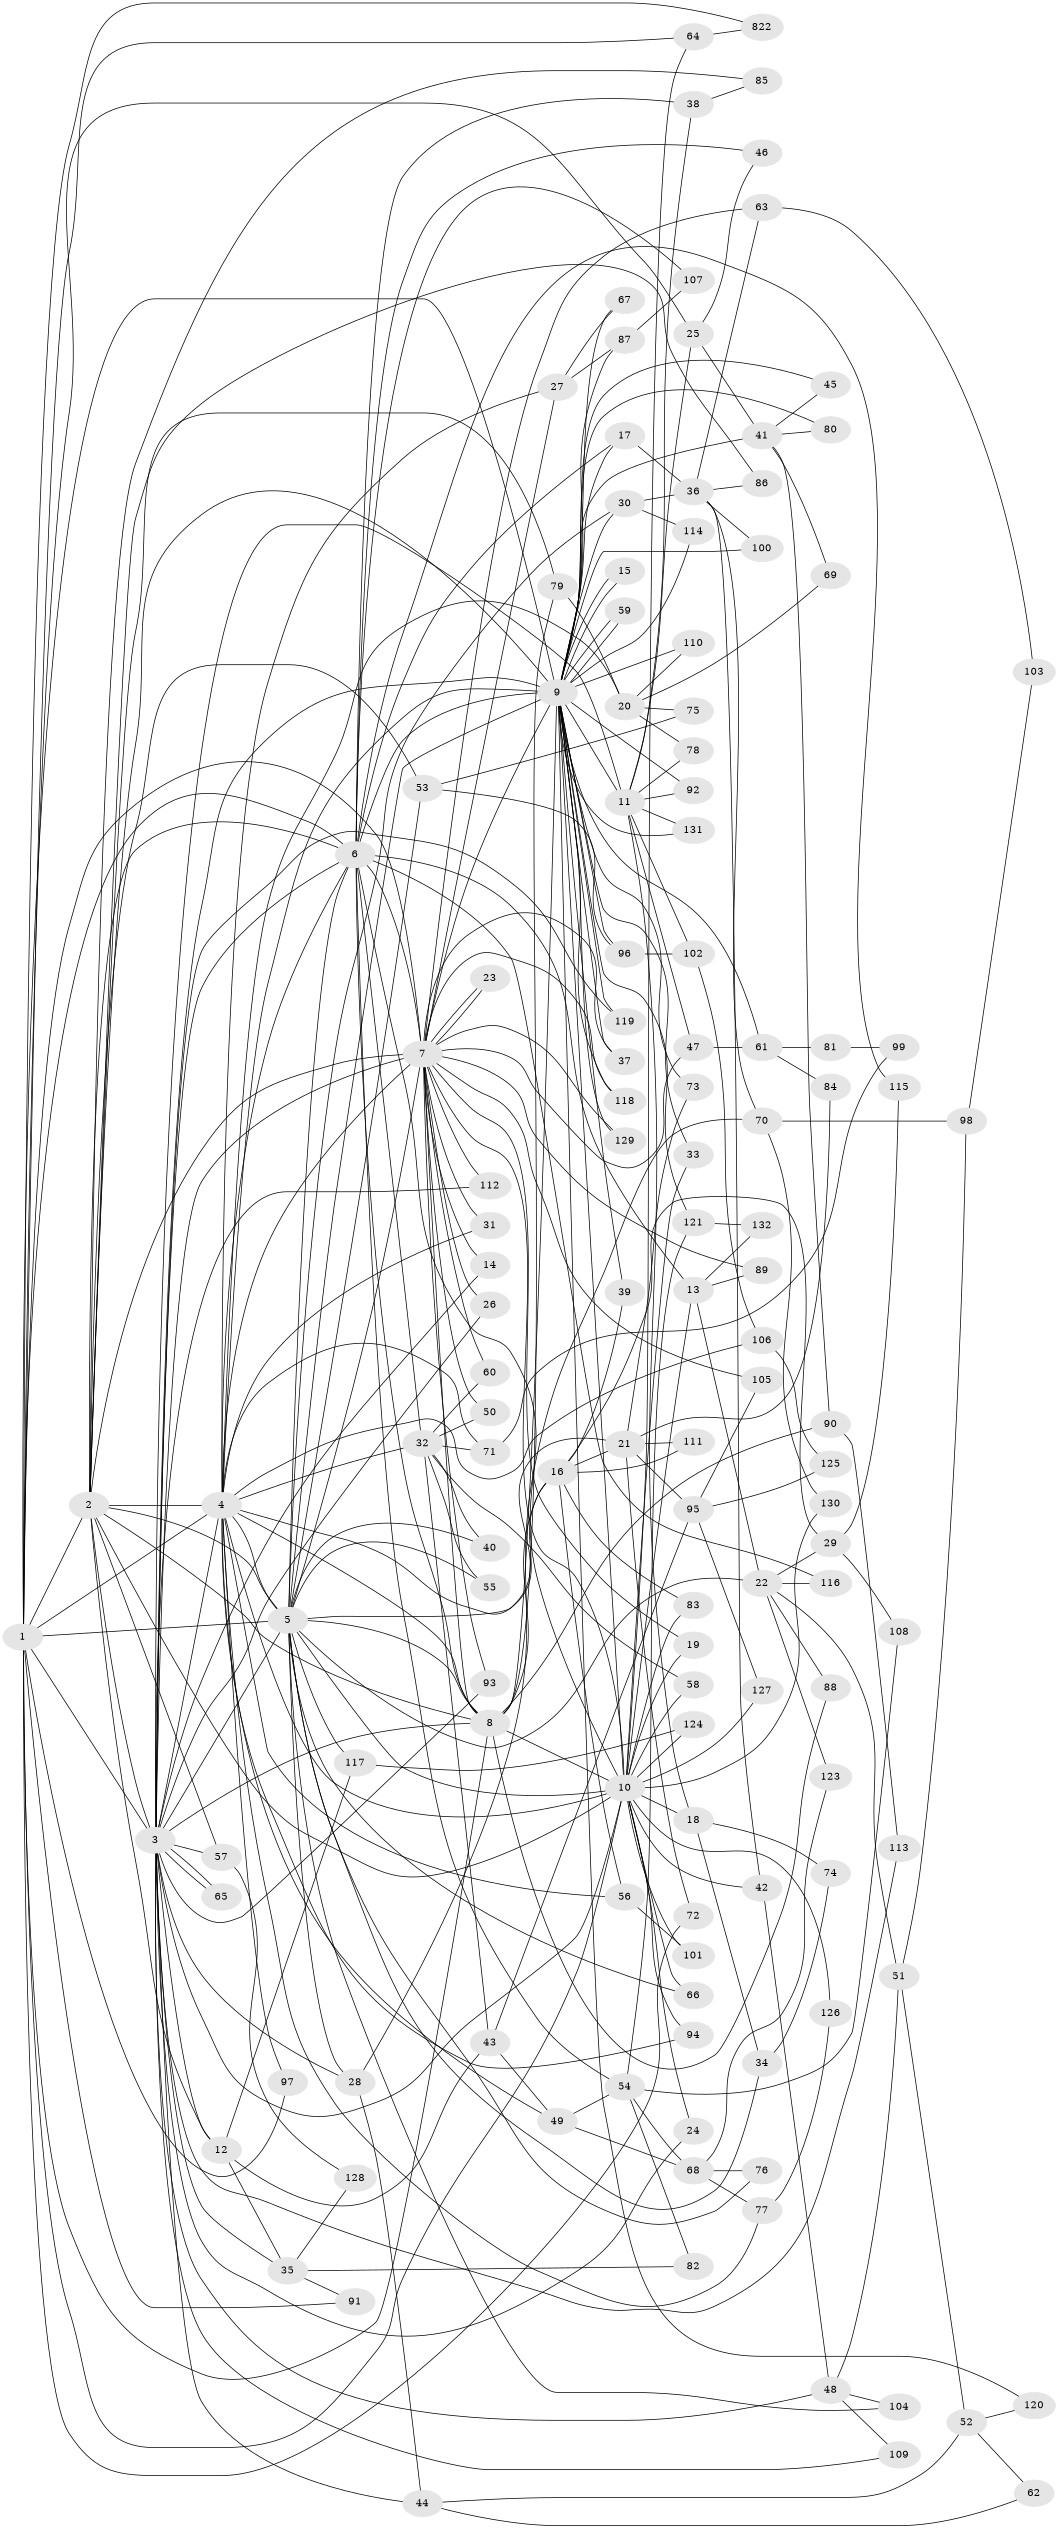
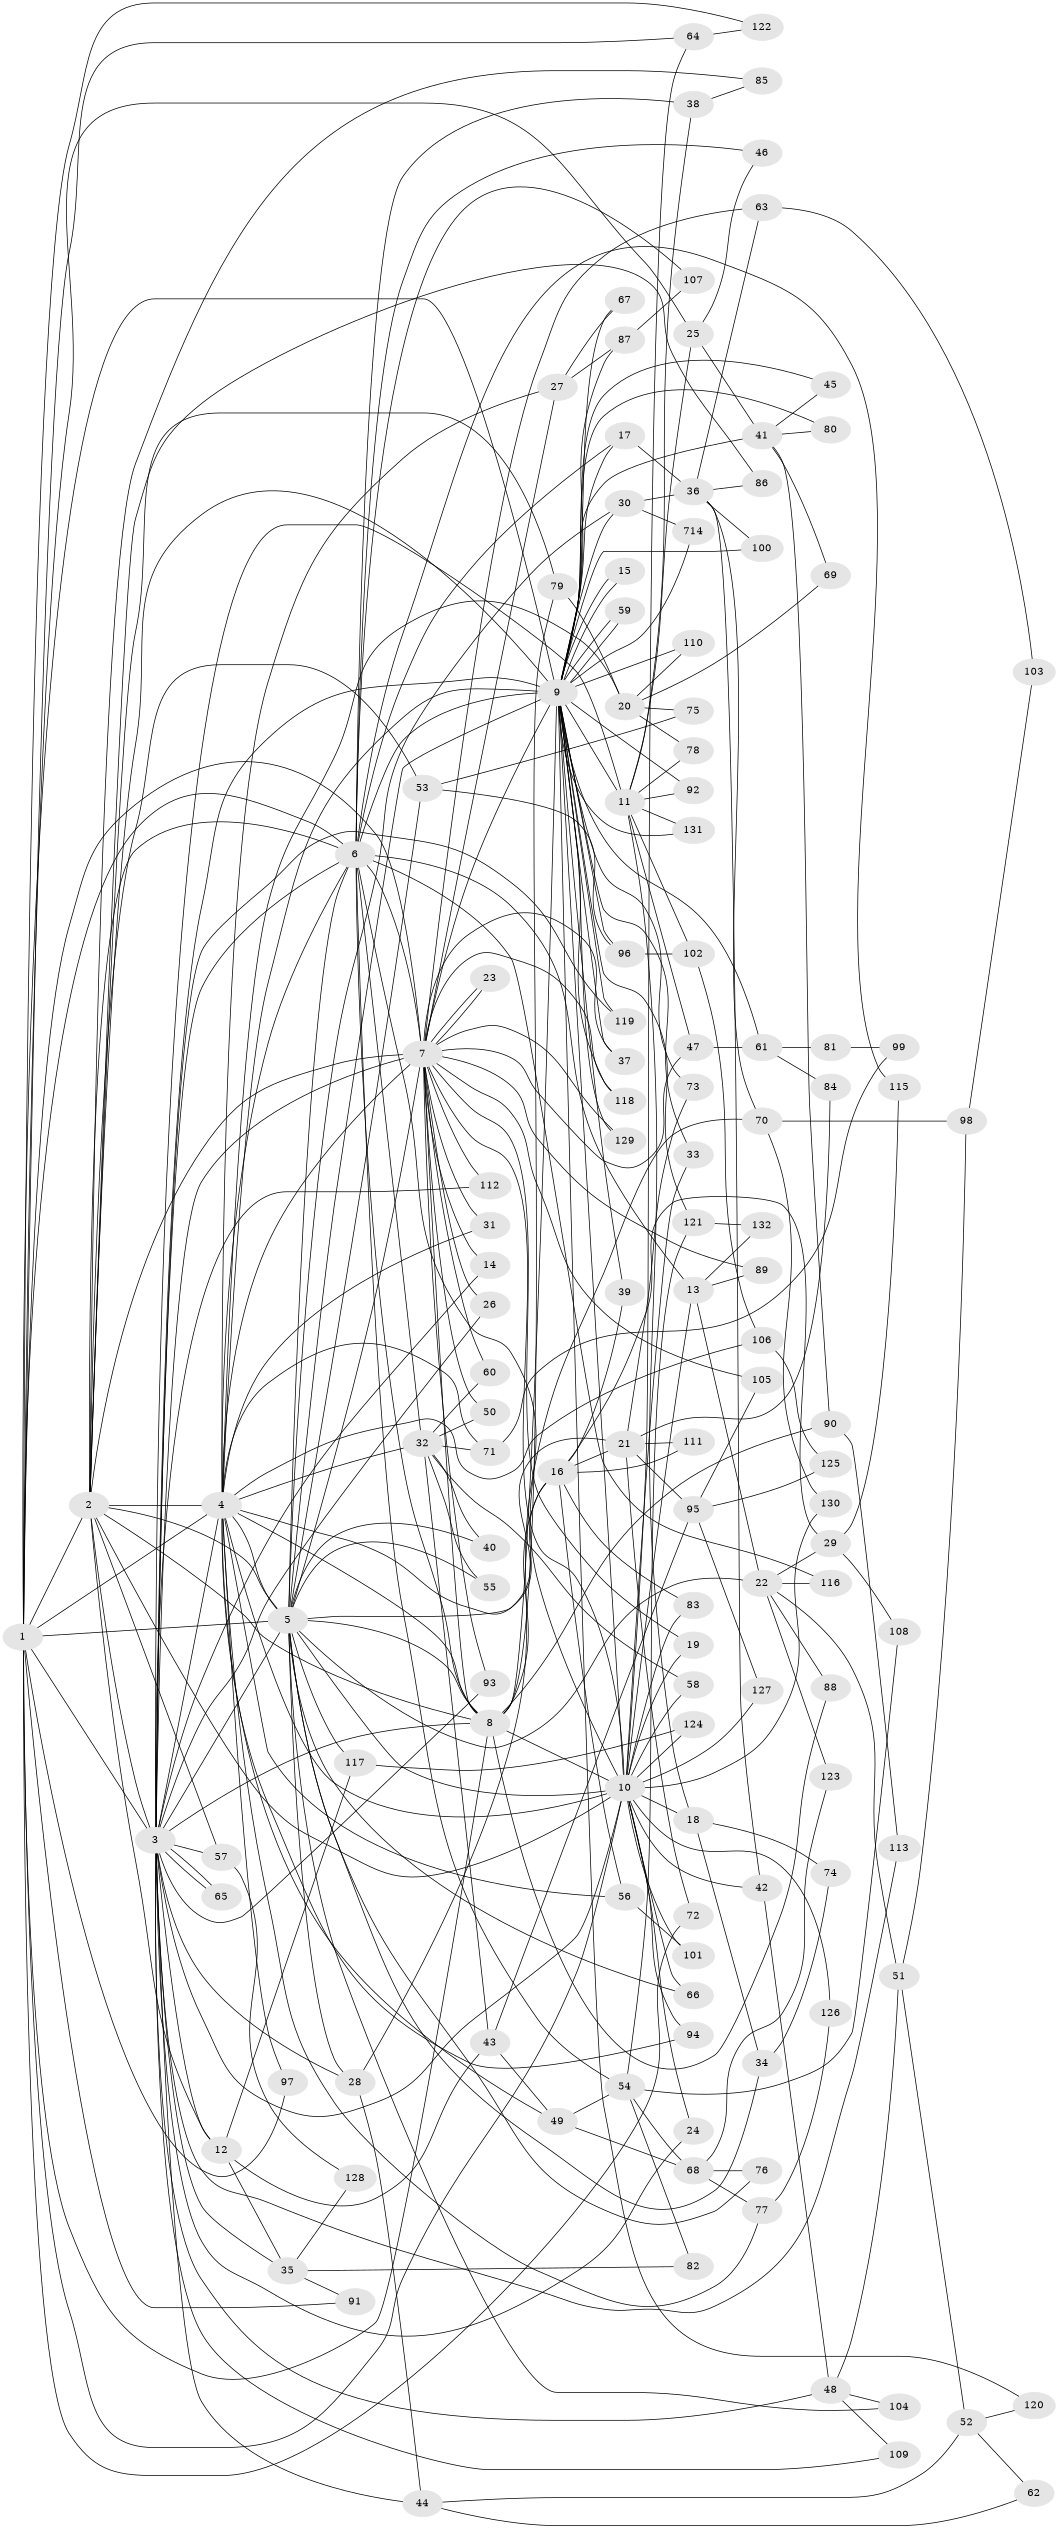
(762, 27) -> (762, 27)
(694, 531) -> (694, 531)
